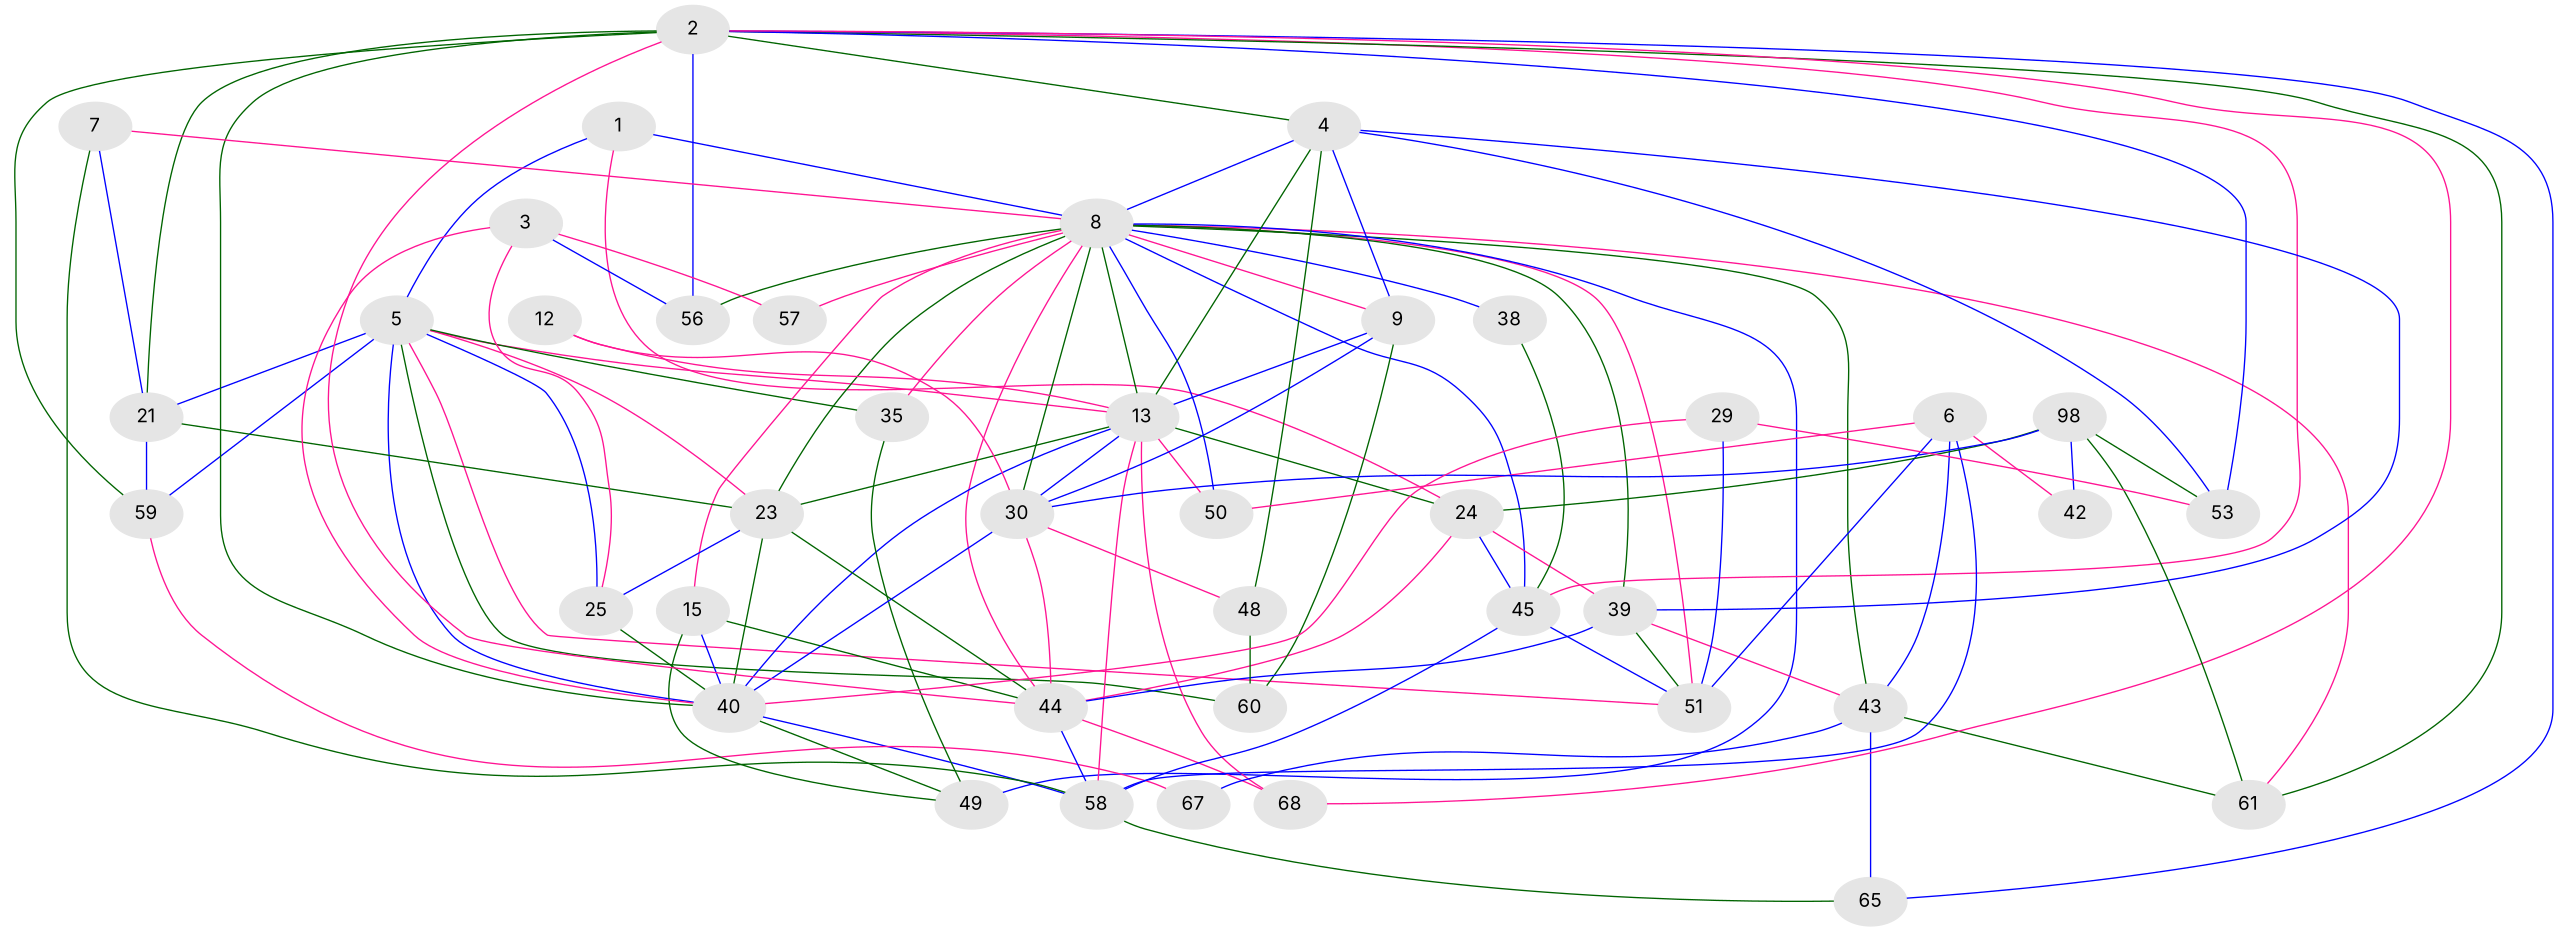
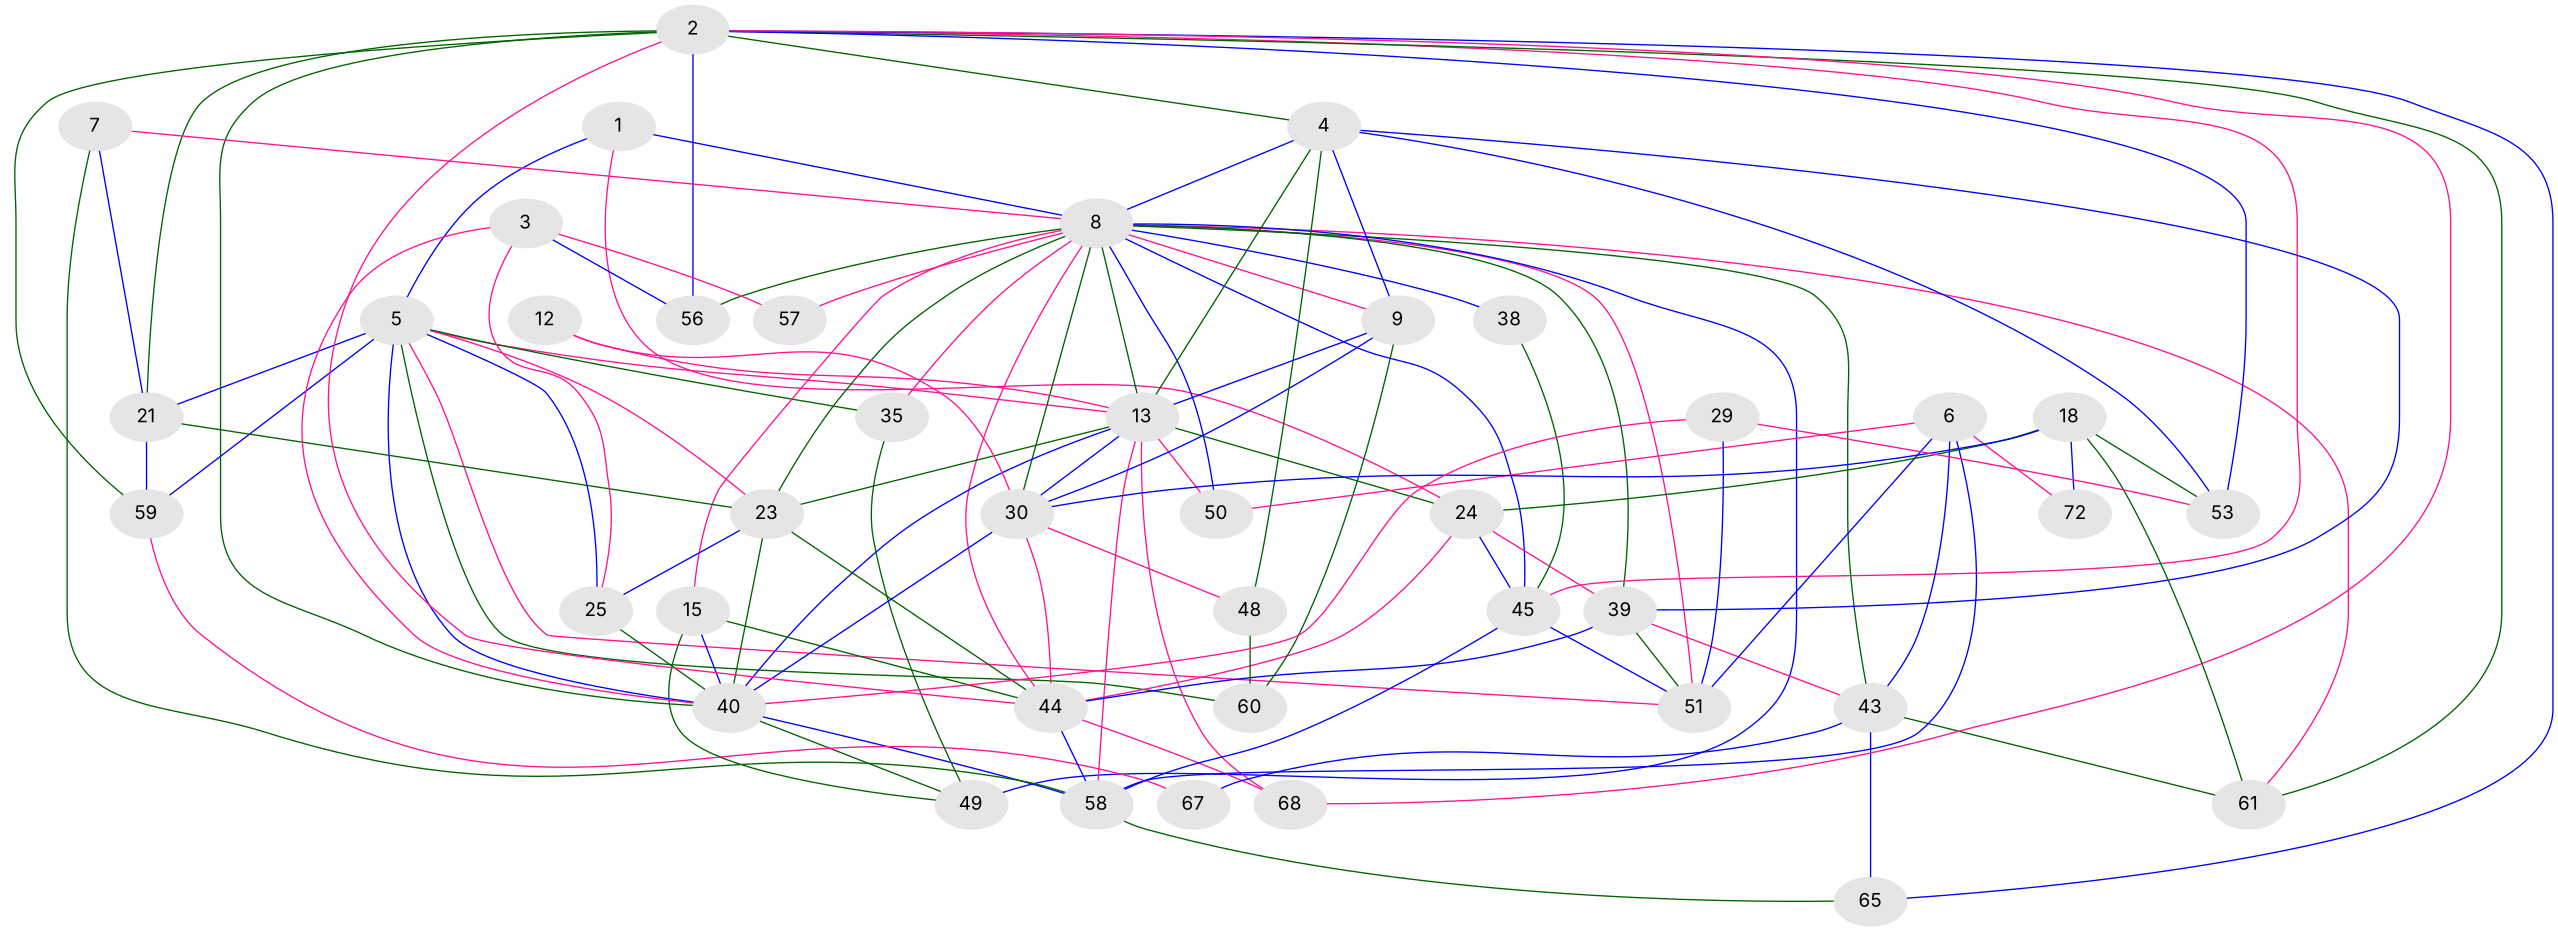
(2070, 417) -> (2070, 417)
(2075, 514) -> (2075, 514)
